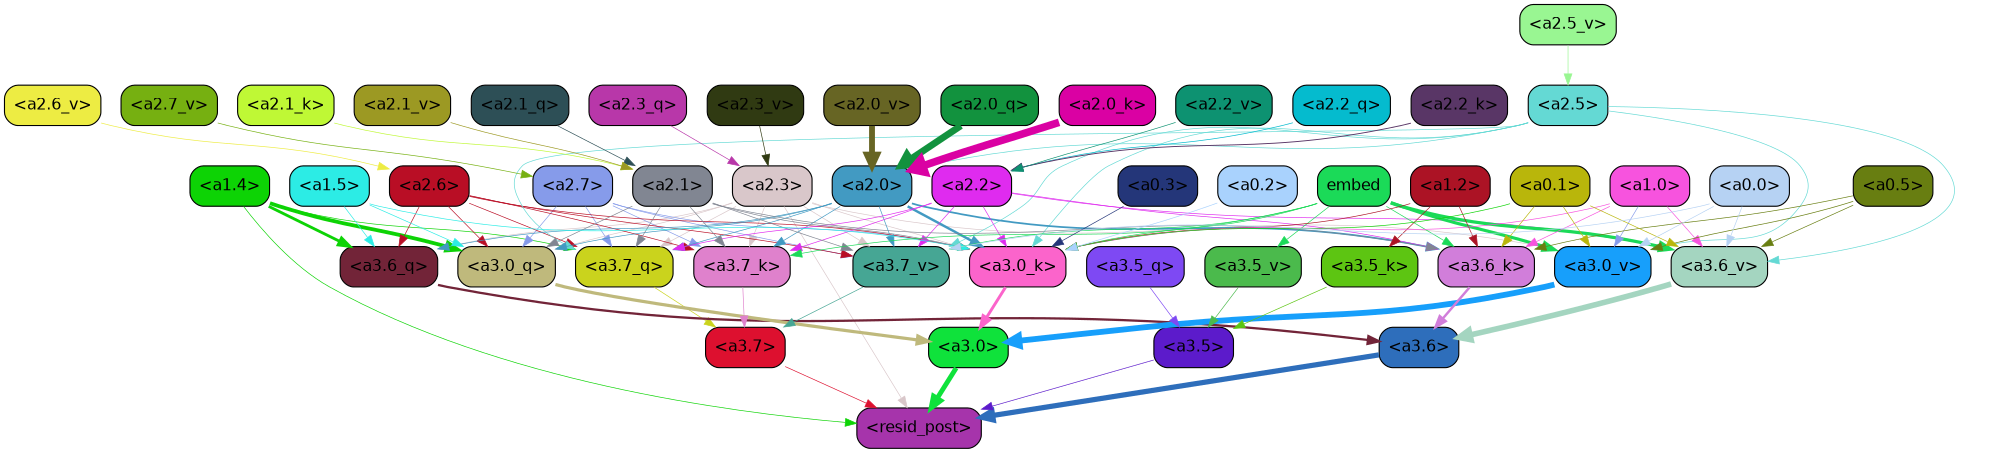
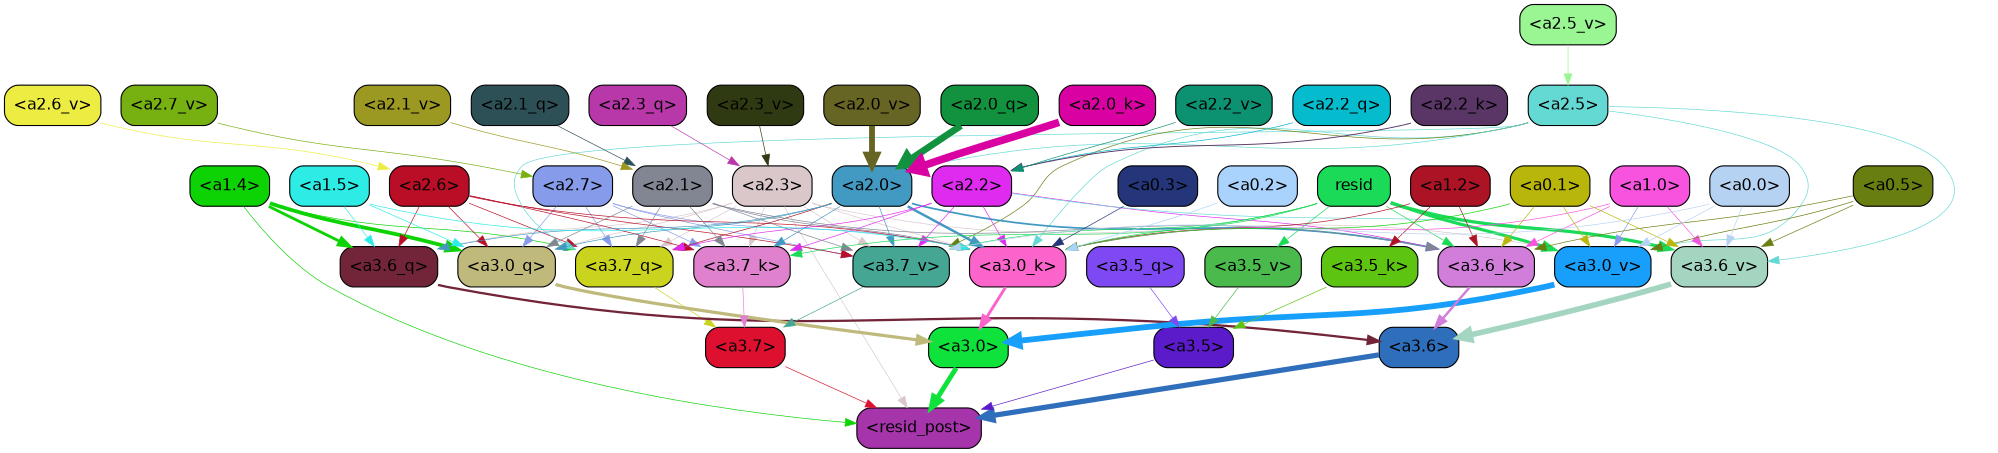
(286, 105) -> none
(1228, 128) -> (1228, 128)
(1354, 186) -> (1354, 186)
(1336, 218) -> (1336, 218)
(758, 226) -> (758, 226)
